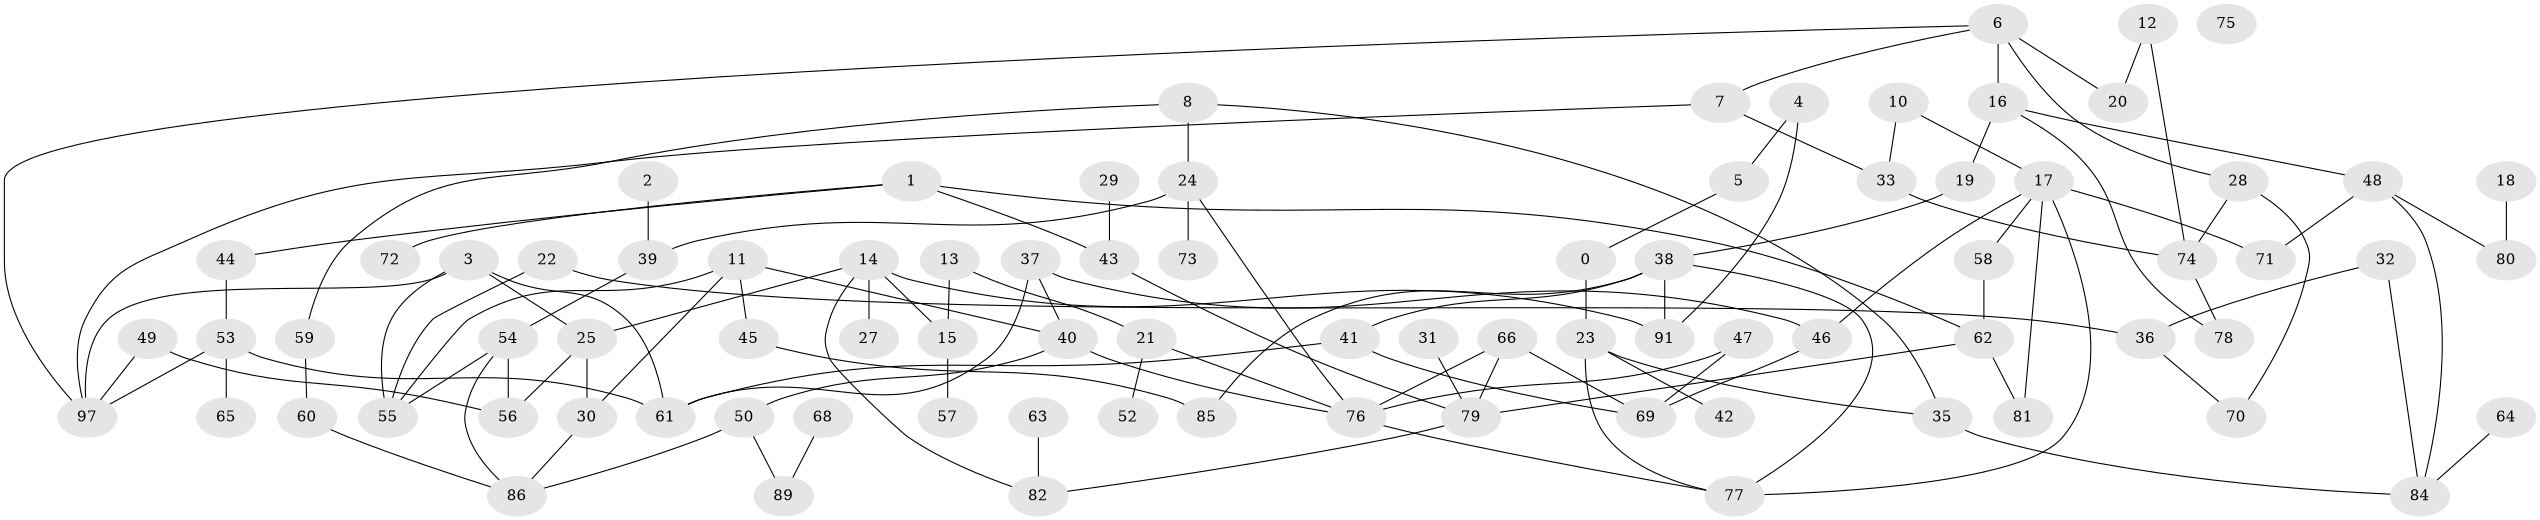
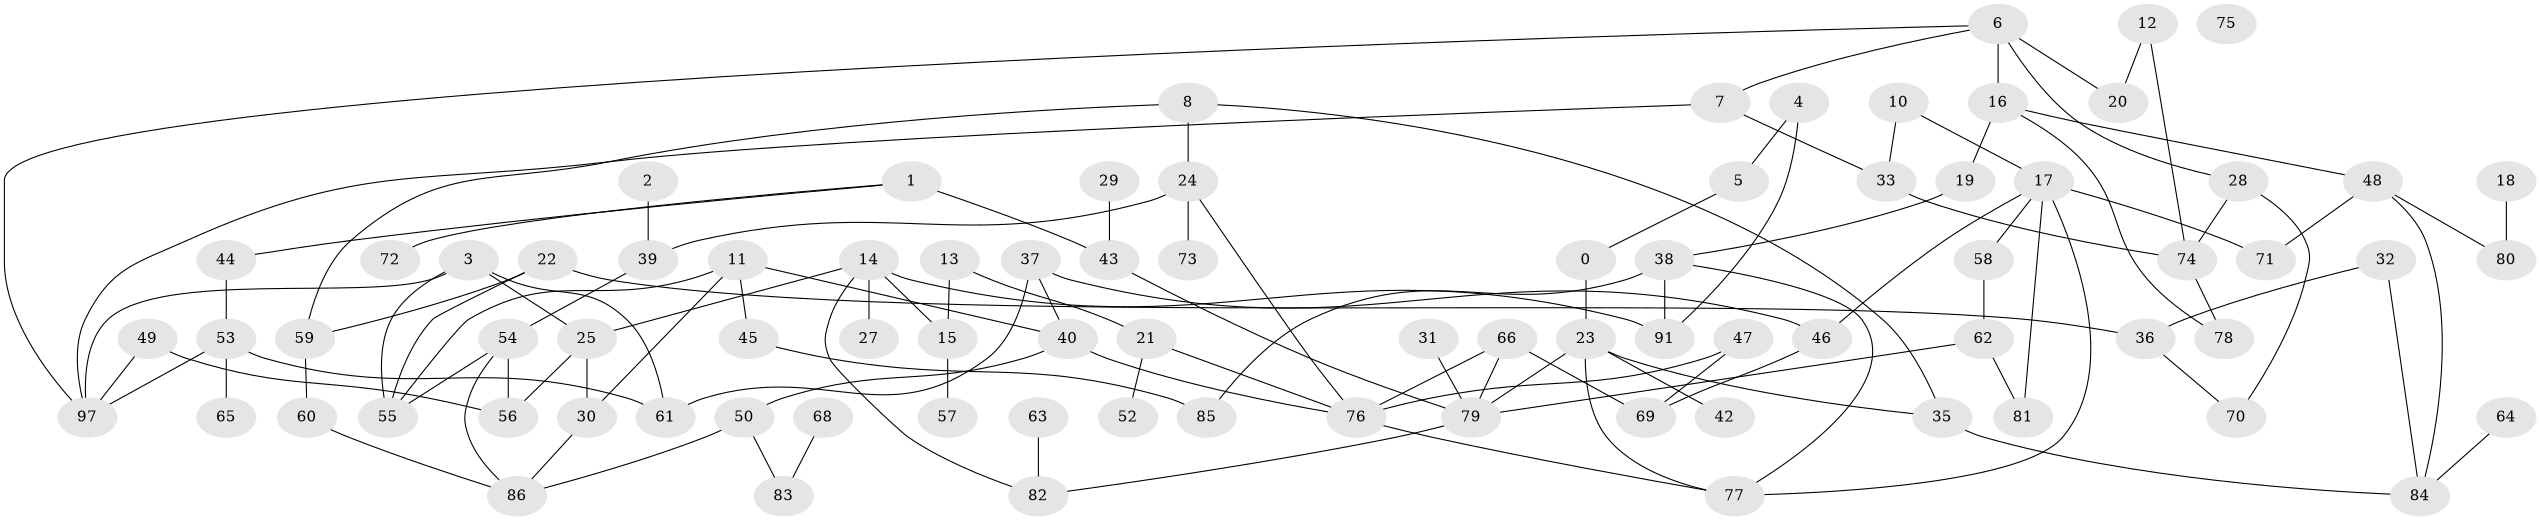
(1458, 210) -> none
none -> (430, 306)
(1350, 339) -> none
none -> (1529, 378)
(784, 496) -> (784, 496)
